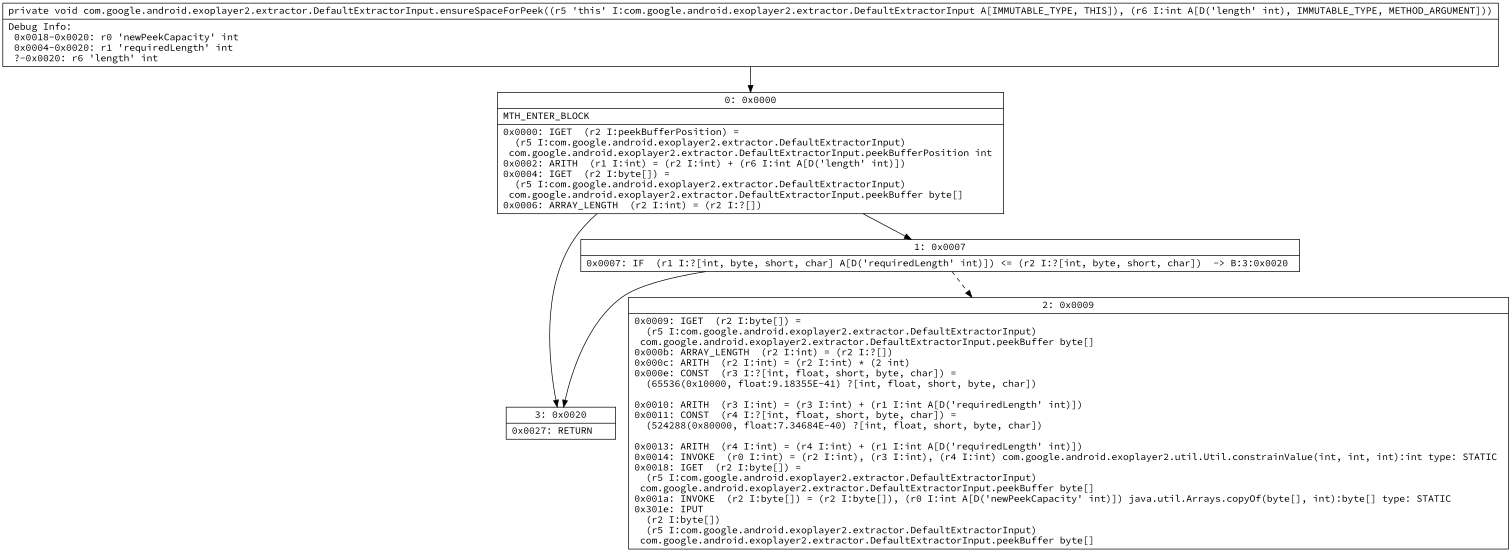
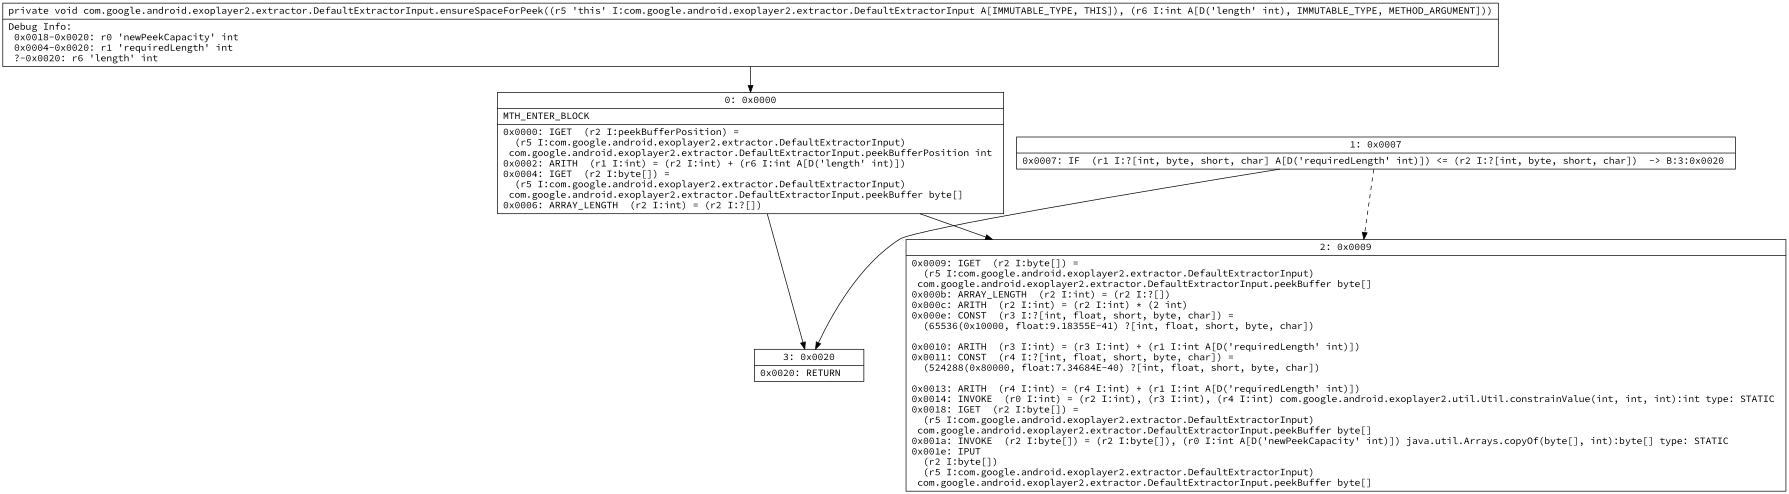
(884, 225) -> (945, 222)
(561, 431) -> (809, 373)
(675, 509) -> (952, 451)
